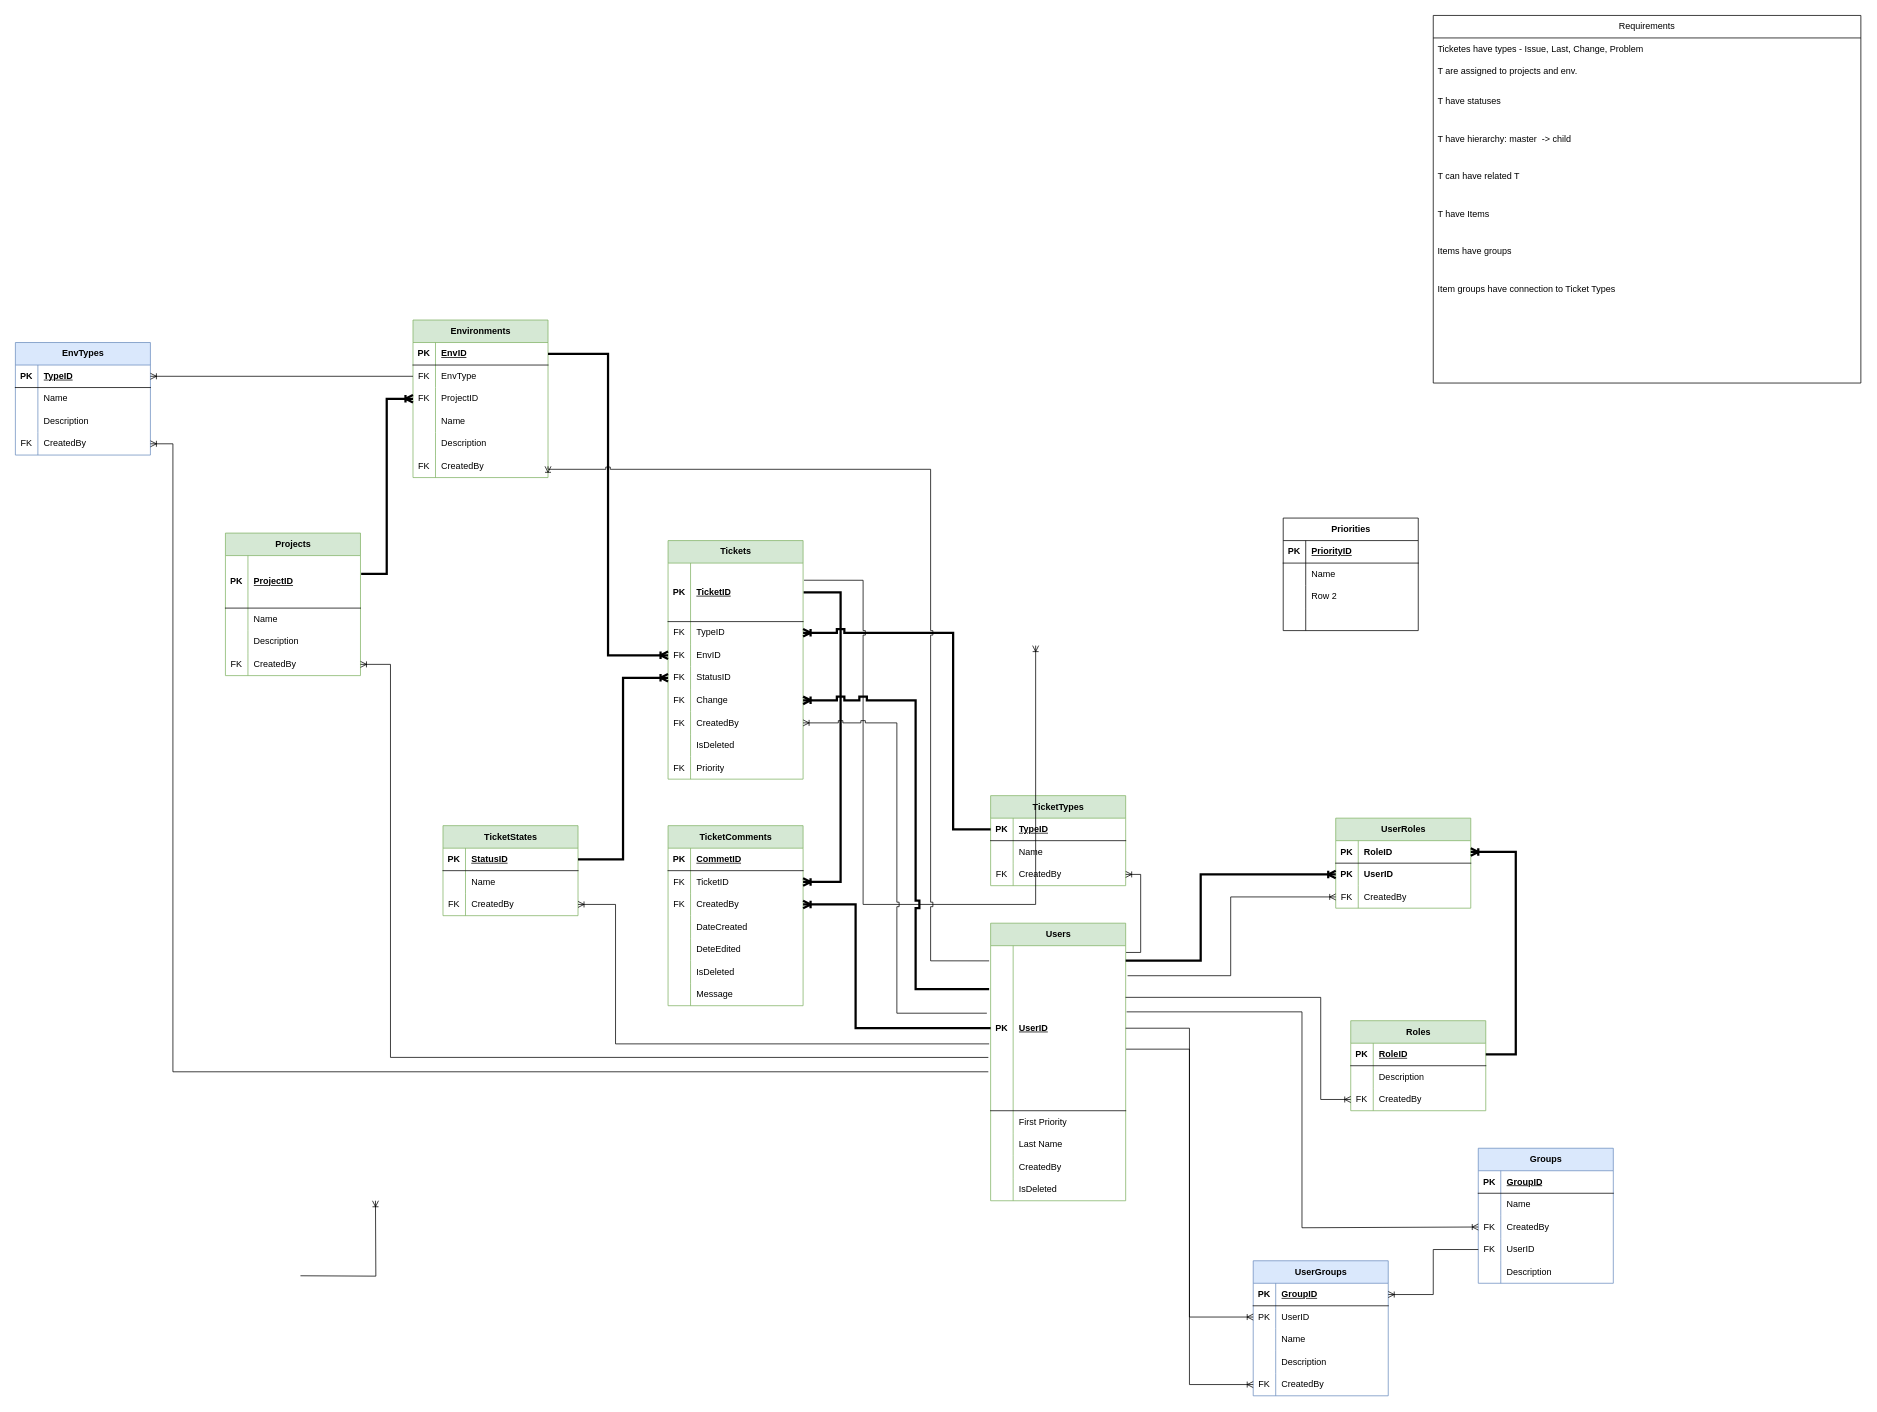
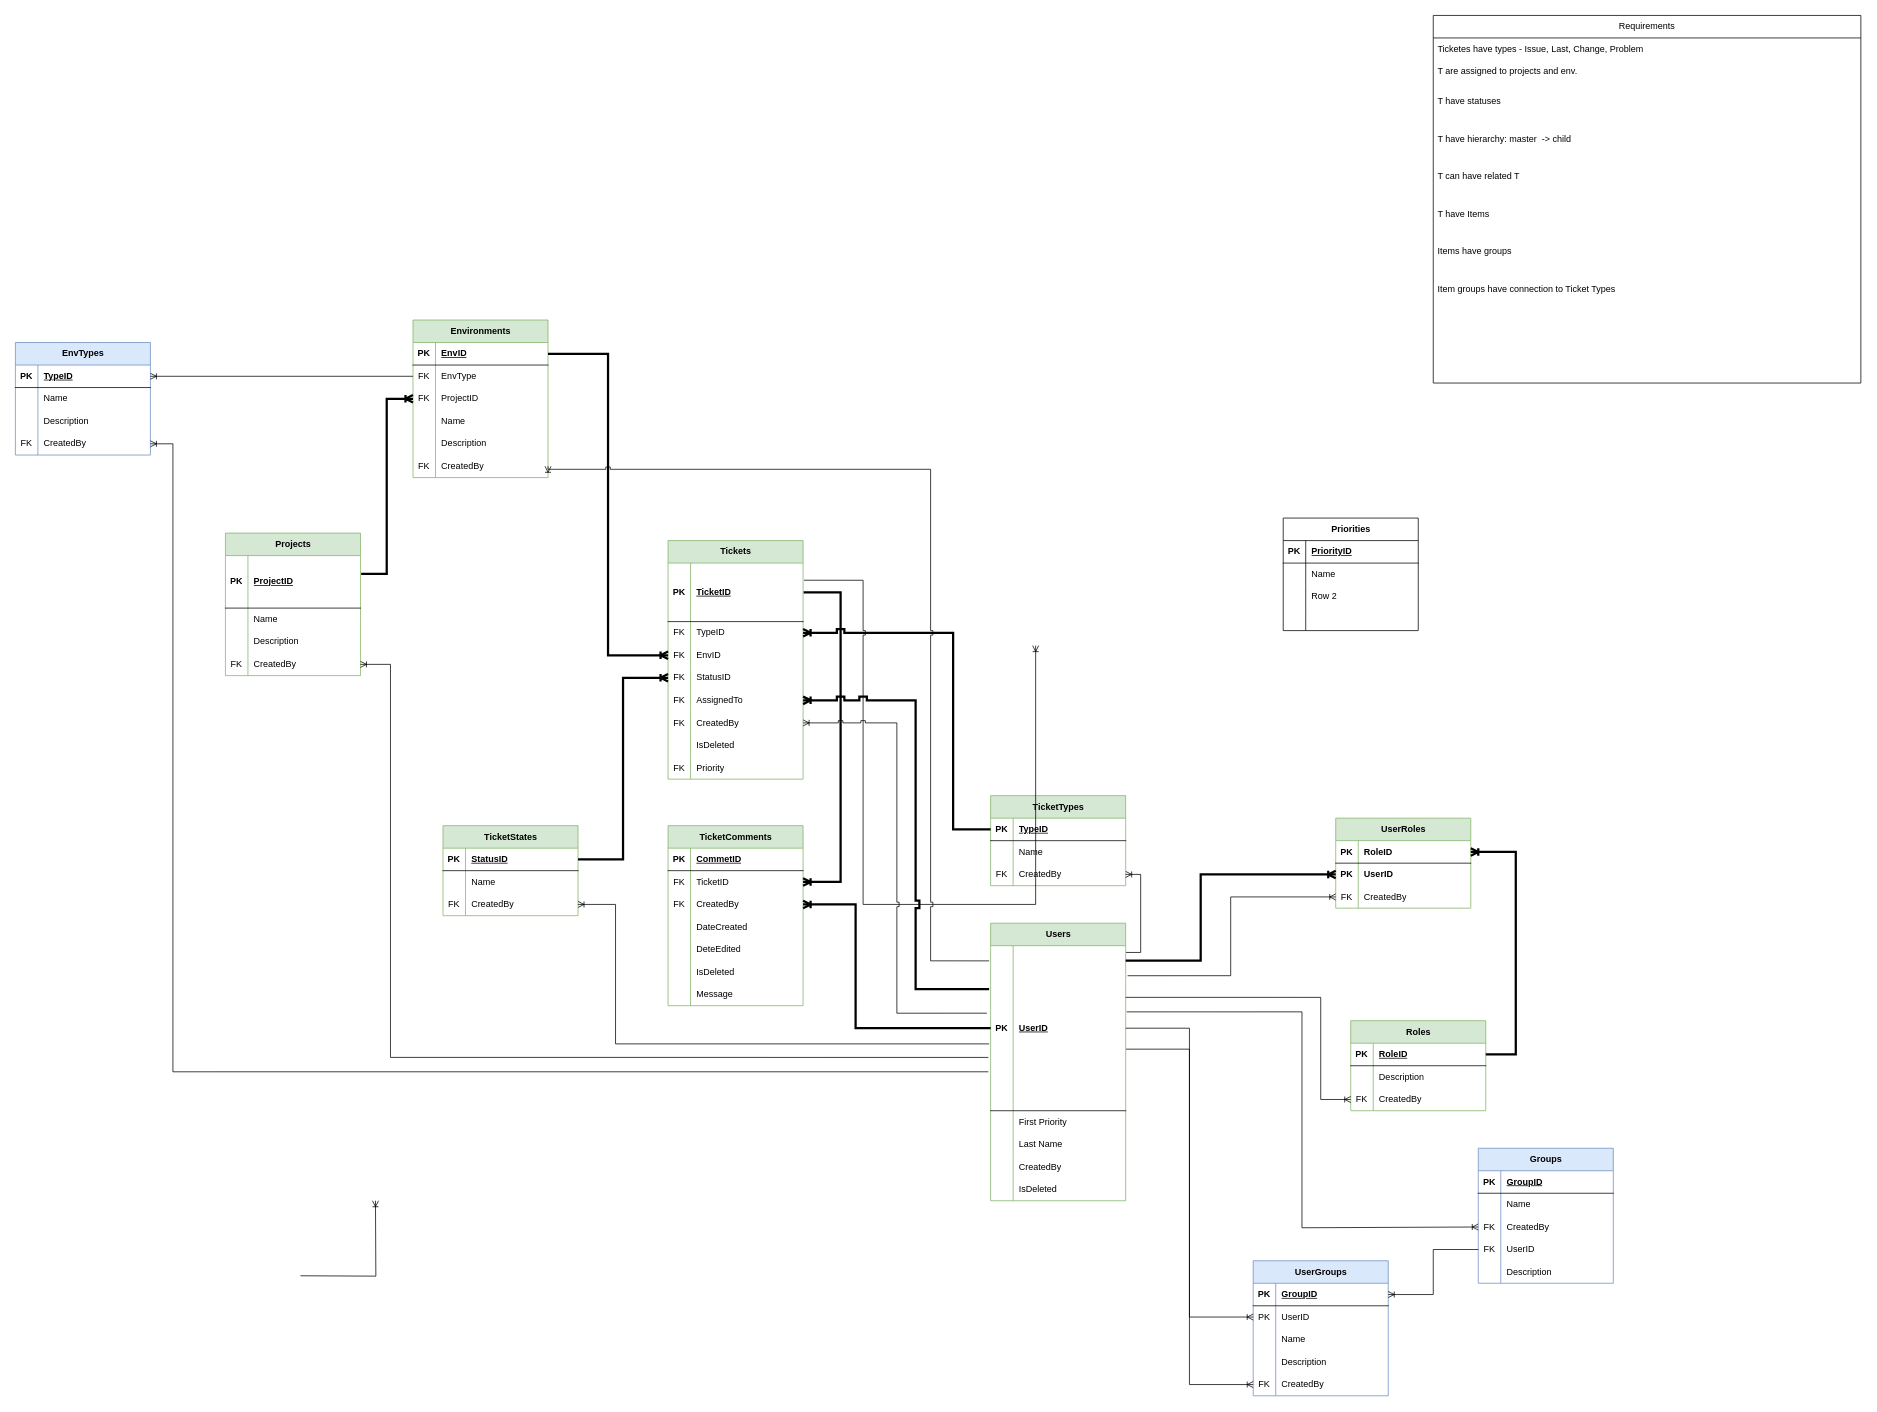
(711, 700) -> (720, 700)
